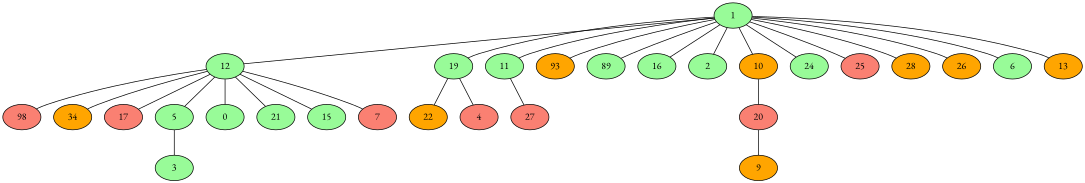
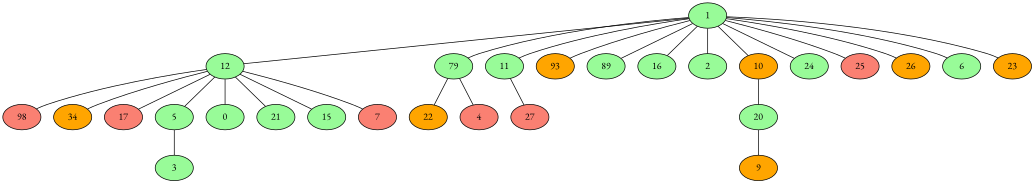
(454, 66) -> (454, 66)
(911, 66) -> none
(1063, 66) -> (1012, 66)
(758, 117) -> (758, 117)
